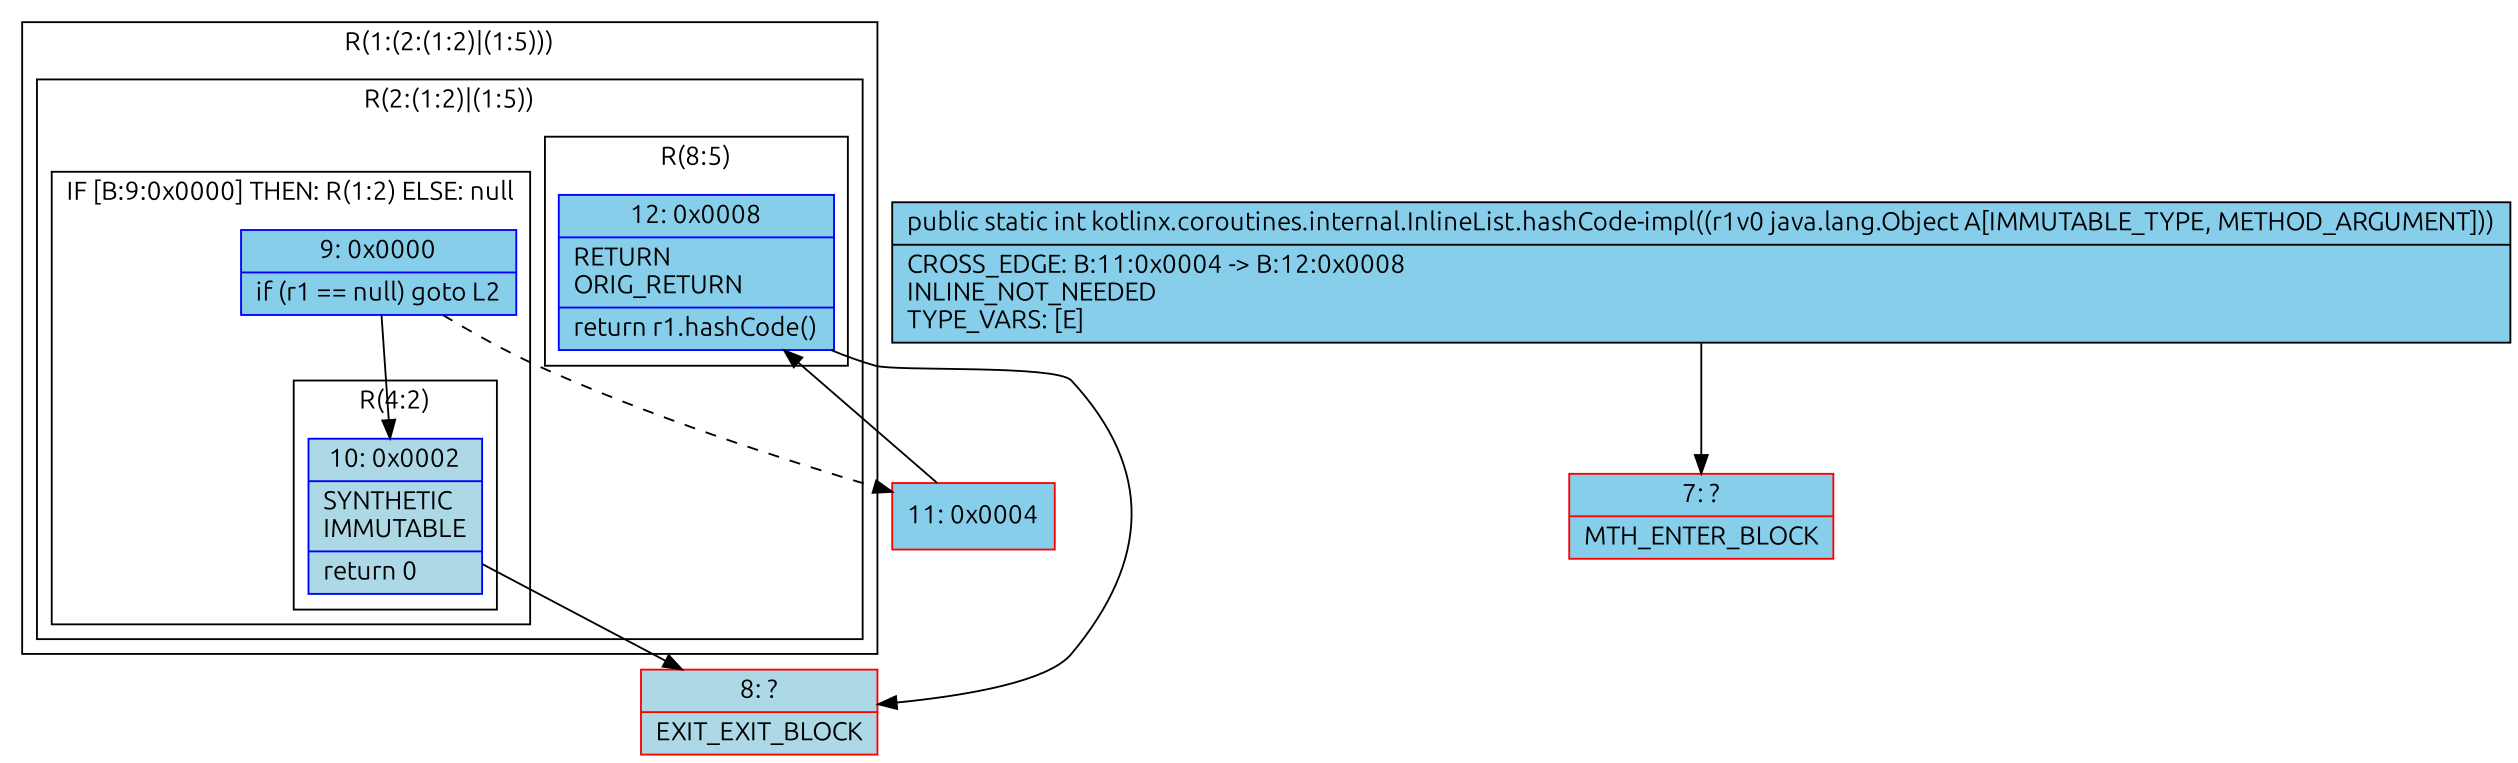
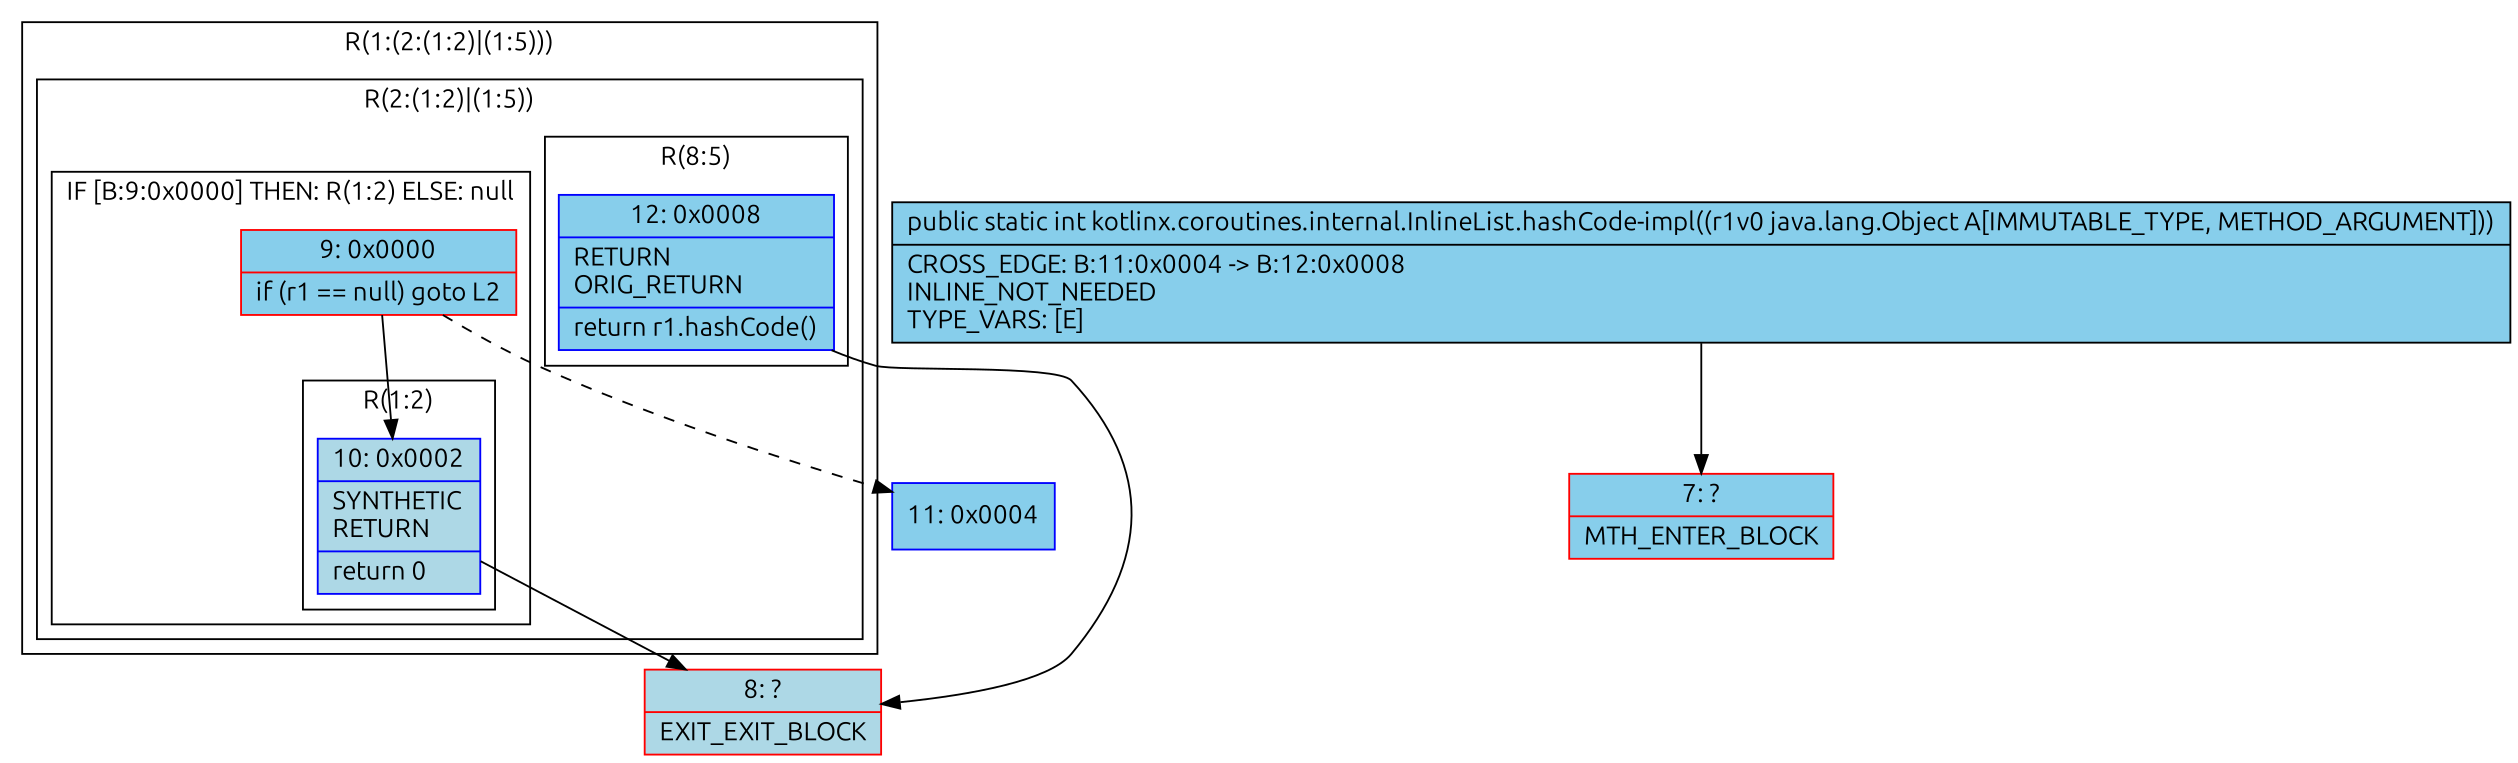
(379, 272) -> (379, 272)
(395, 402) -> (399, 402)
(850, 408) -> none
(973, 516) -> (973, 516)
(395, 529) -> (381, 529)
